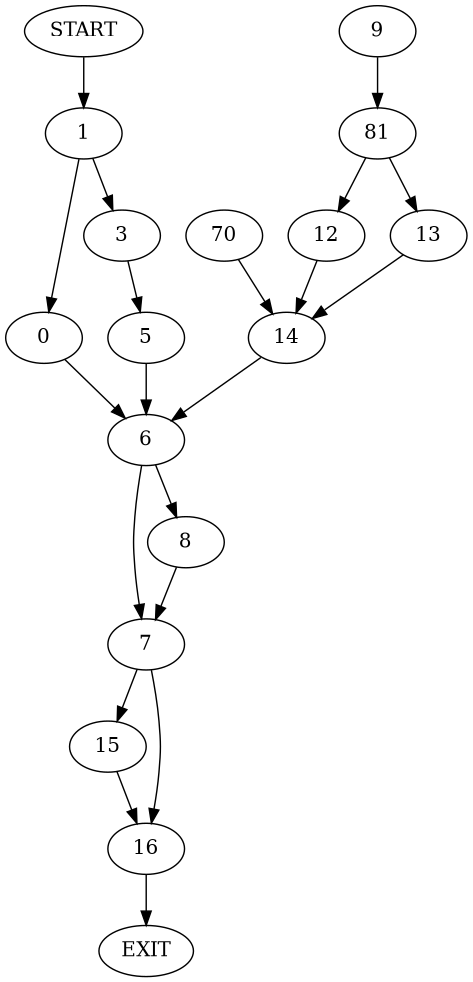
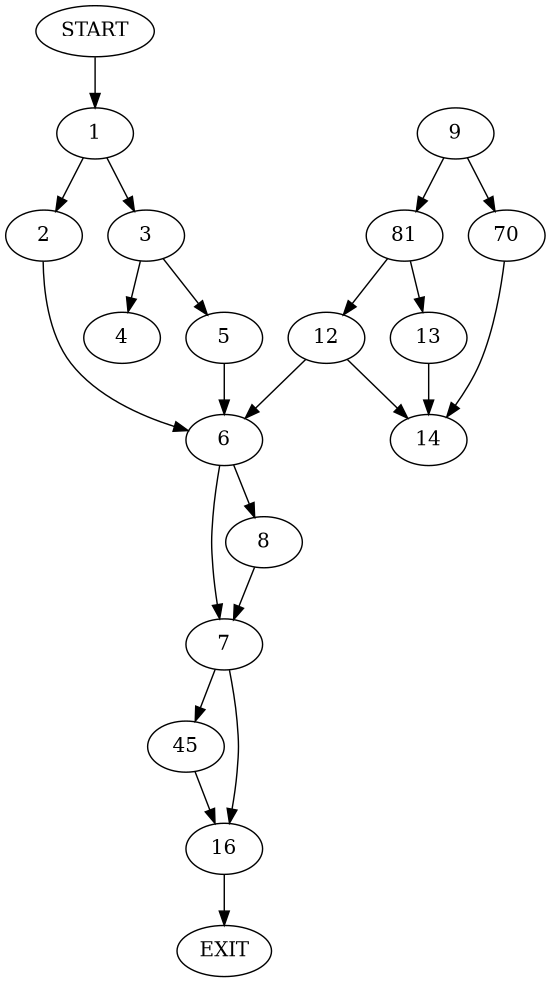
none -> (478, 178)
(44, 338) -> (44, 236)
none -> (122, 338)
(222, 385) -> (281, 384)
(108, 747) -> (186, 747)
